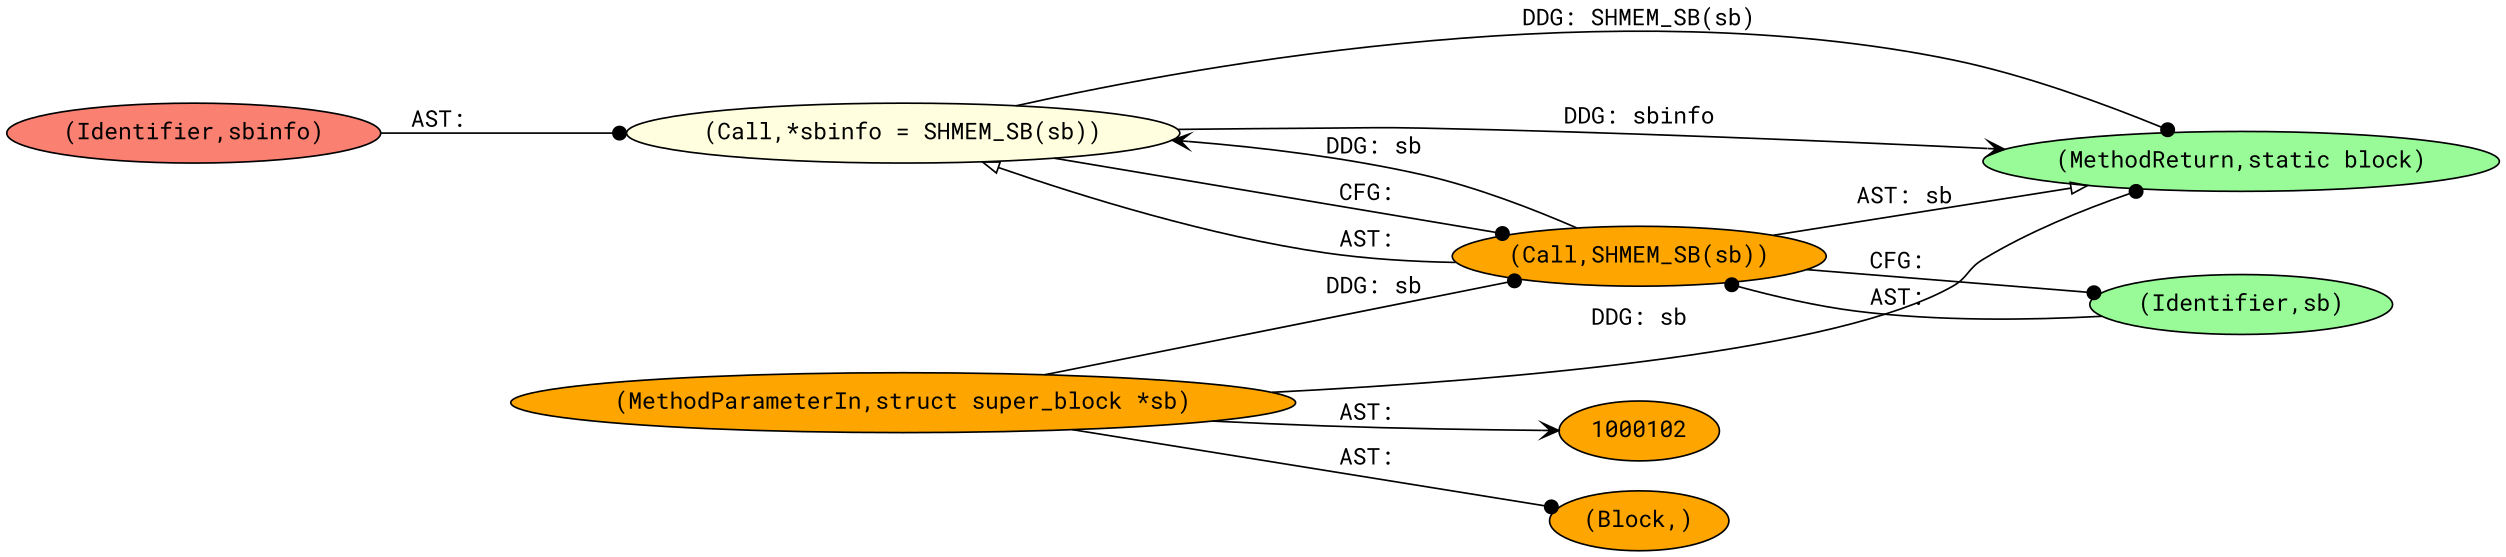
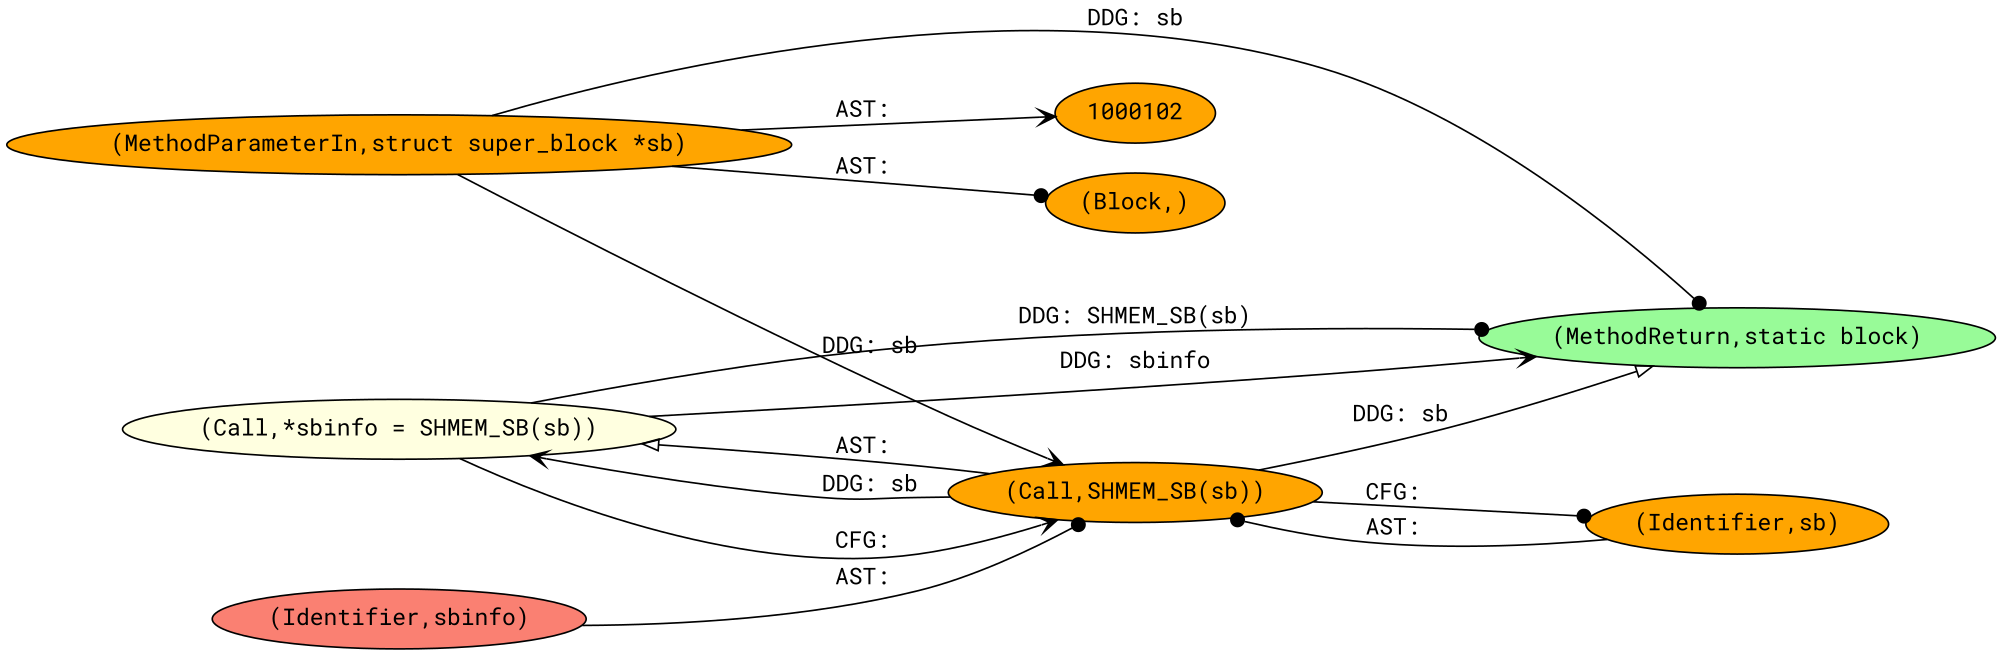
(497, 133) -> (834, 607)
(1275, 195) -> (745, 549)
(1904, 197) -> (1401, 415)
(2241, 304) -> (1737, 524)
(1276, 328) -> (750, 322)
